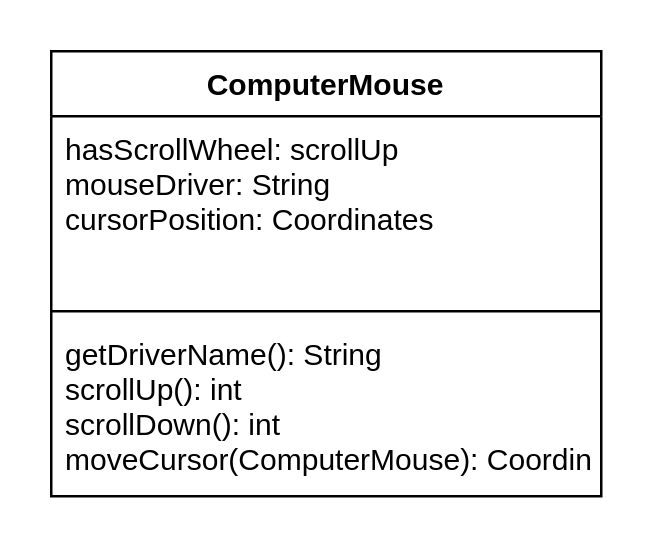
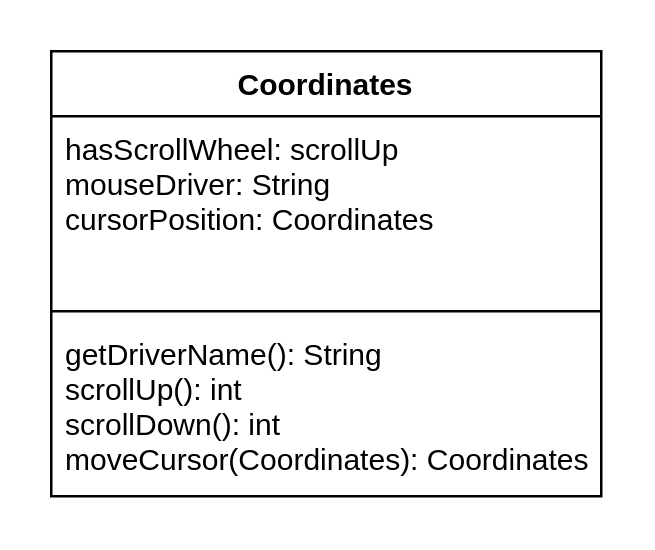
(325, 85) -> (325, 85)
(243, 355) -> (243, 355)
